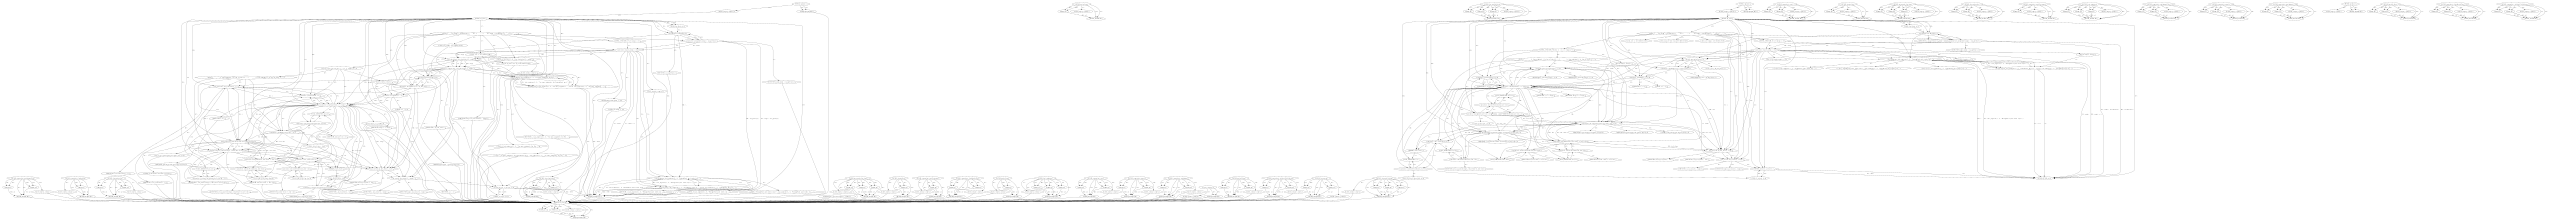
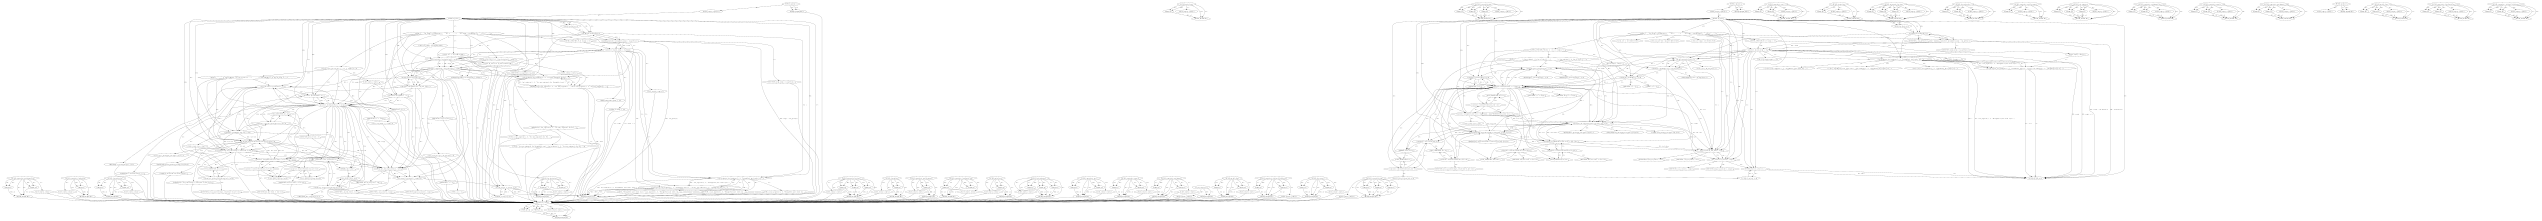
(452, 64) -> (455, 73)
(837, 196) -> none
